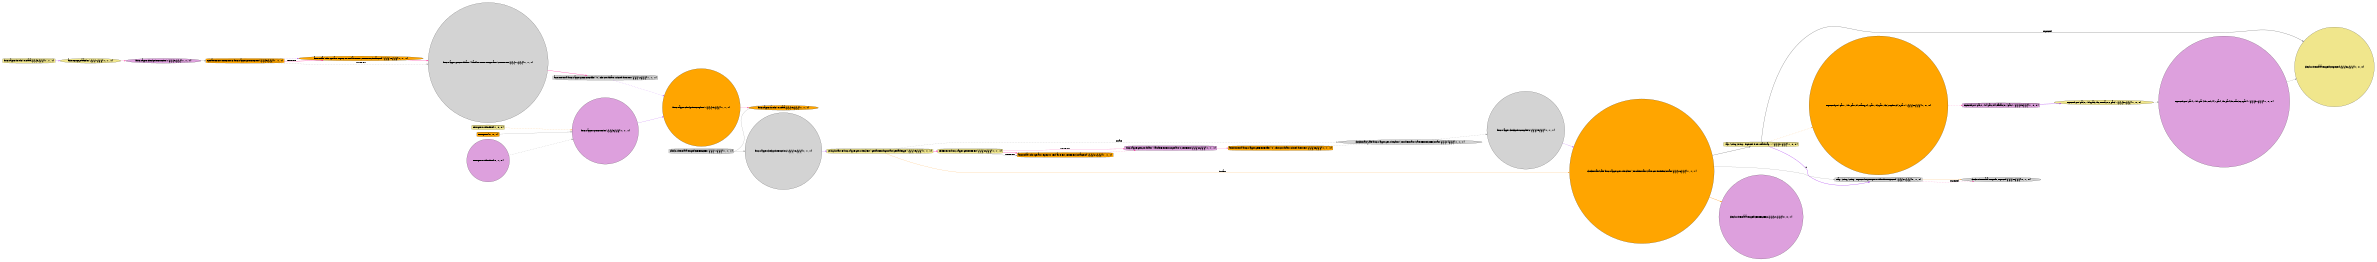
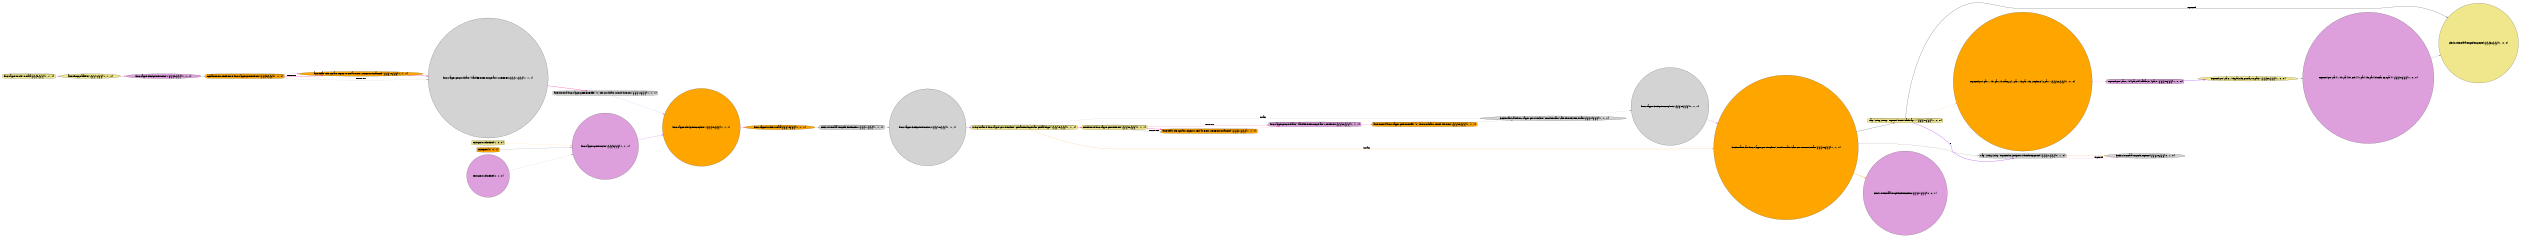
(743, 130) -> (817, 127)
